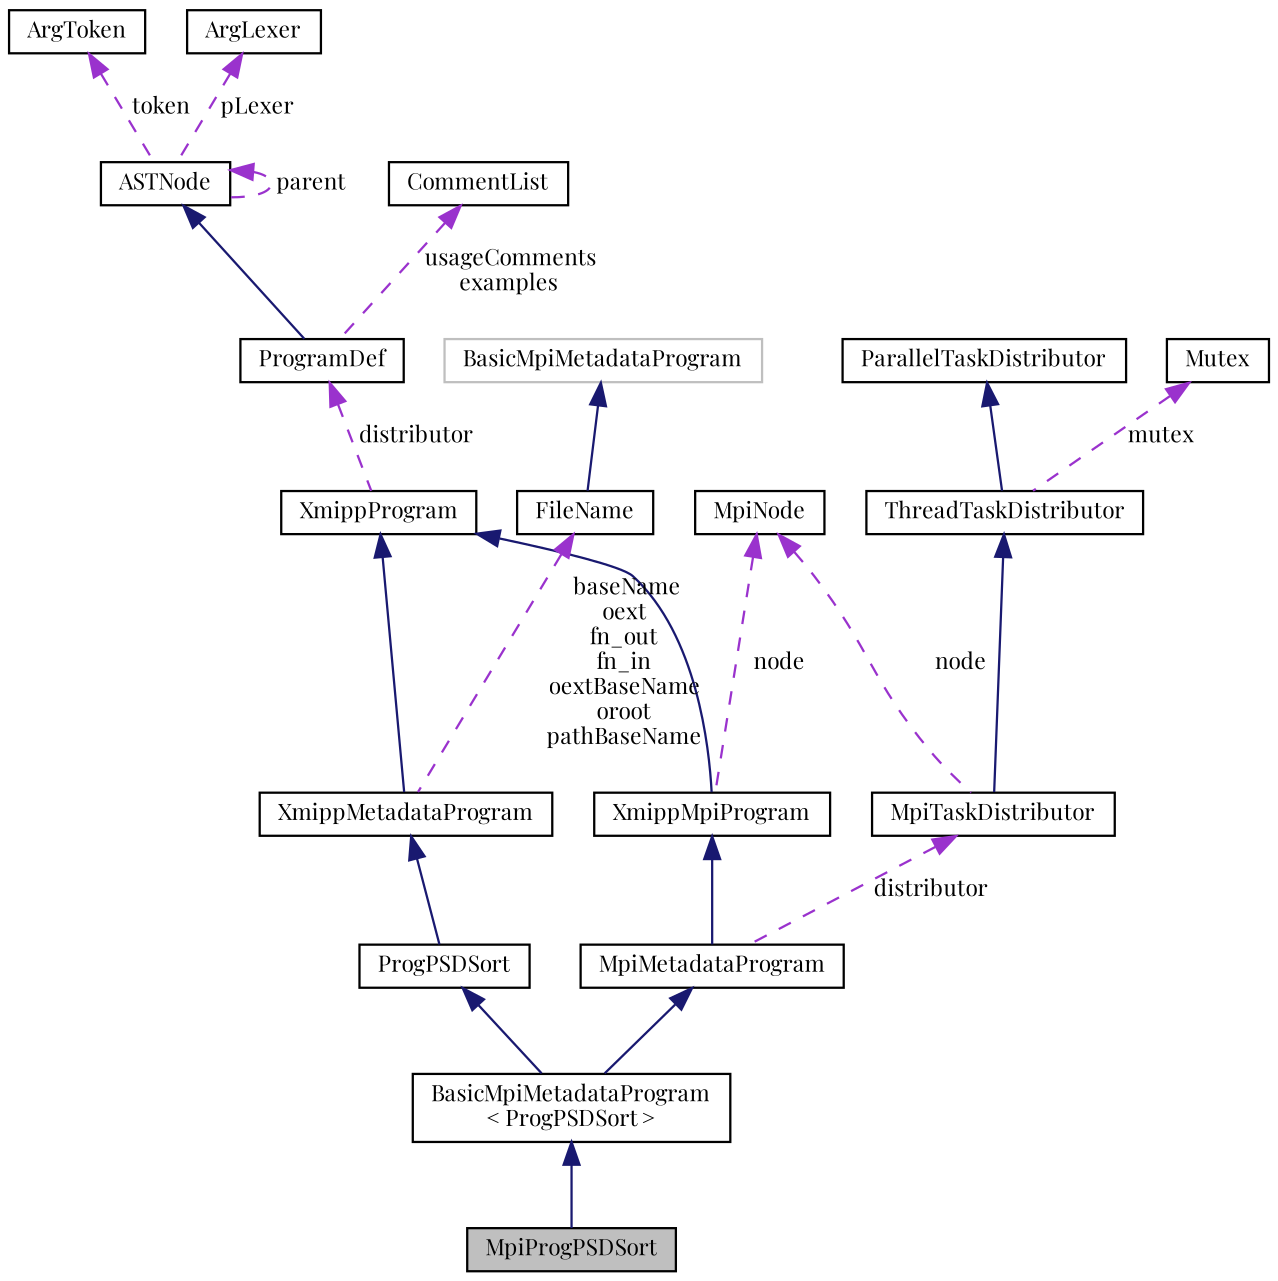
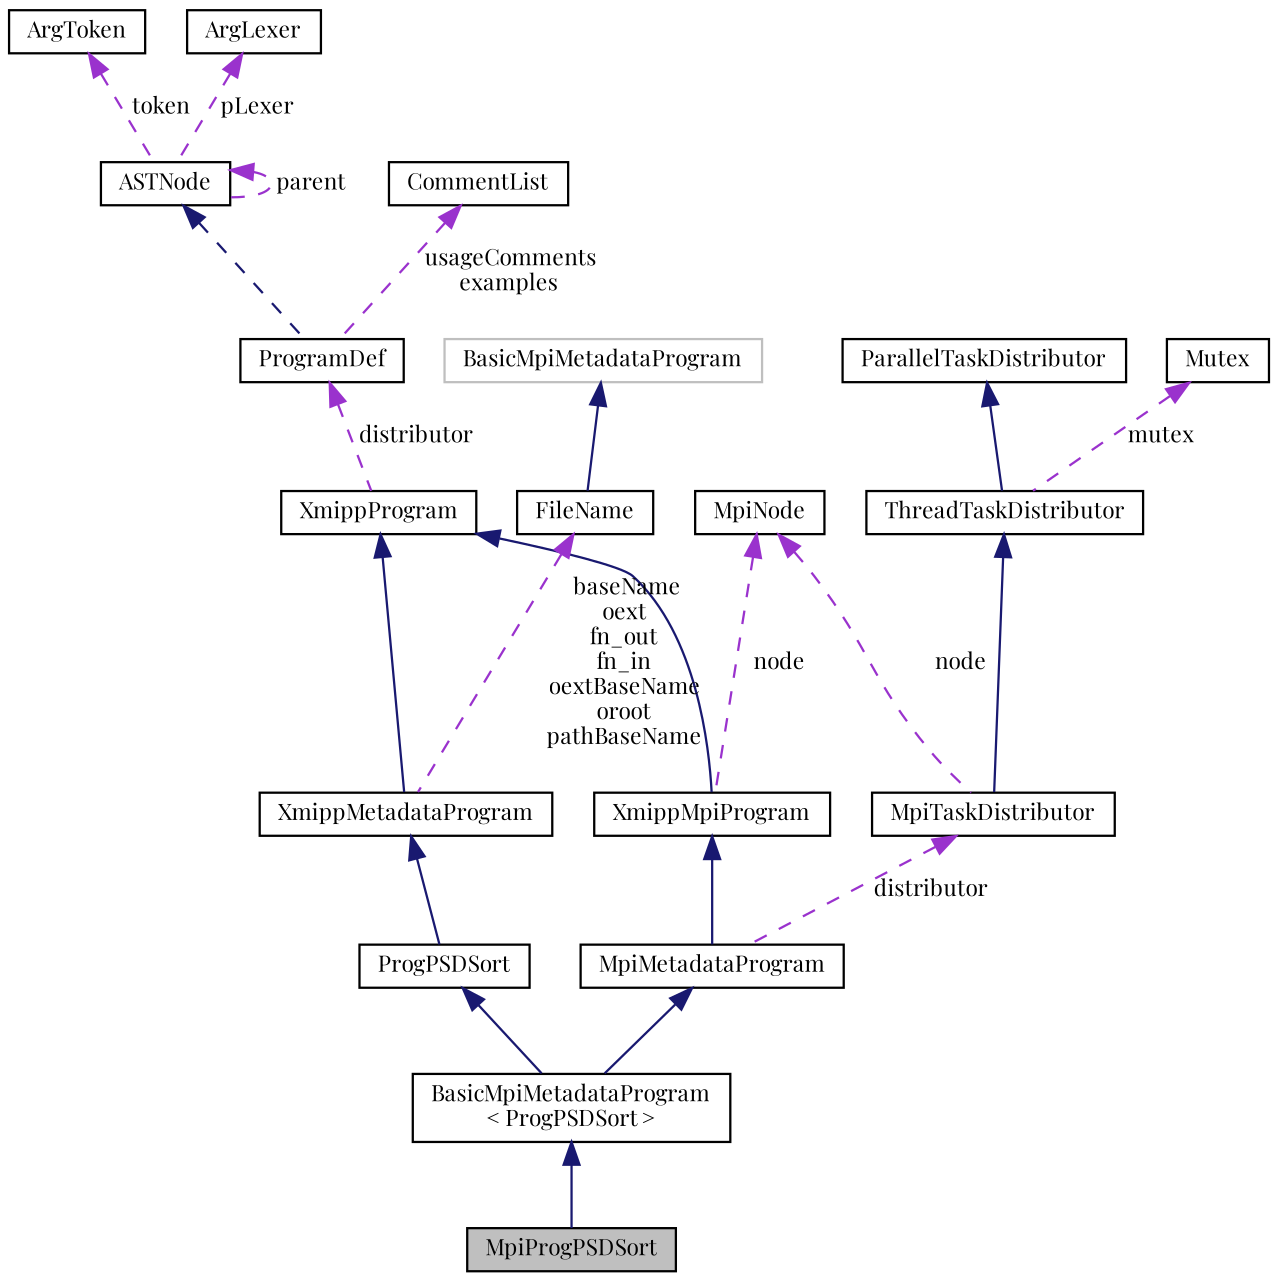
(252, 281) -> (252, 281)
